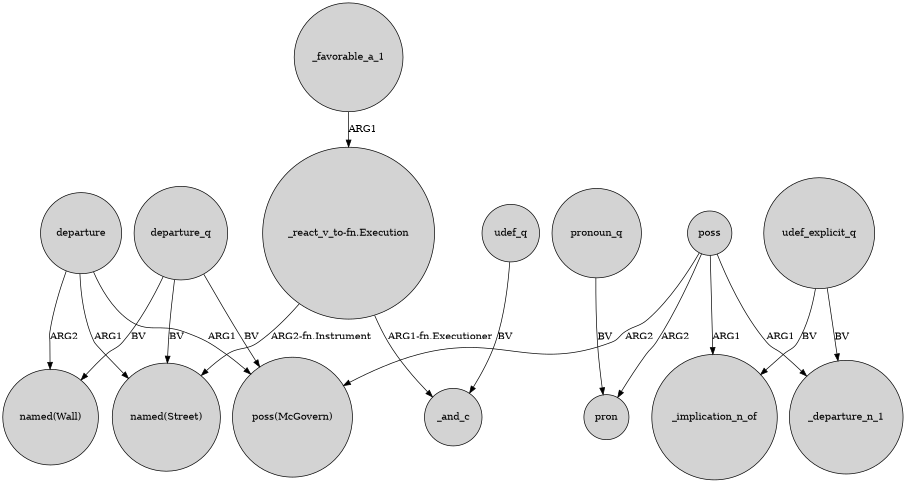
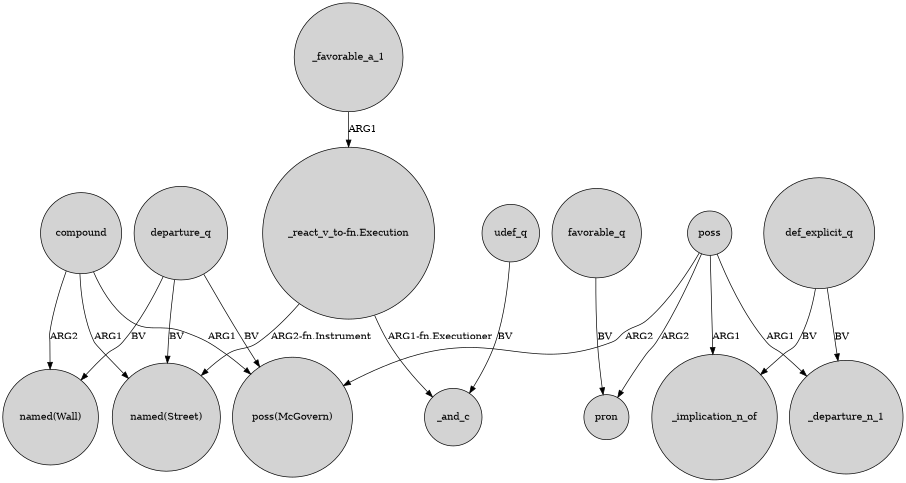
(81, 233) -> (81, 233)
(597, 233) -> (597, 233)
(819, 233) -> (819, 233)
